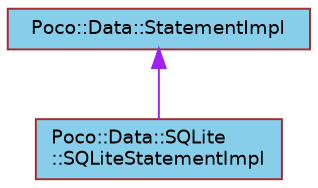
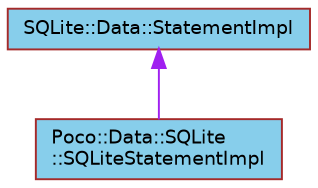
(159, 29) -> (159, 29)
